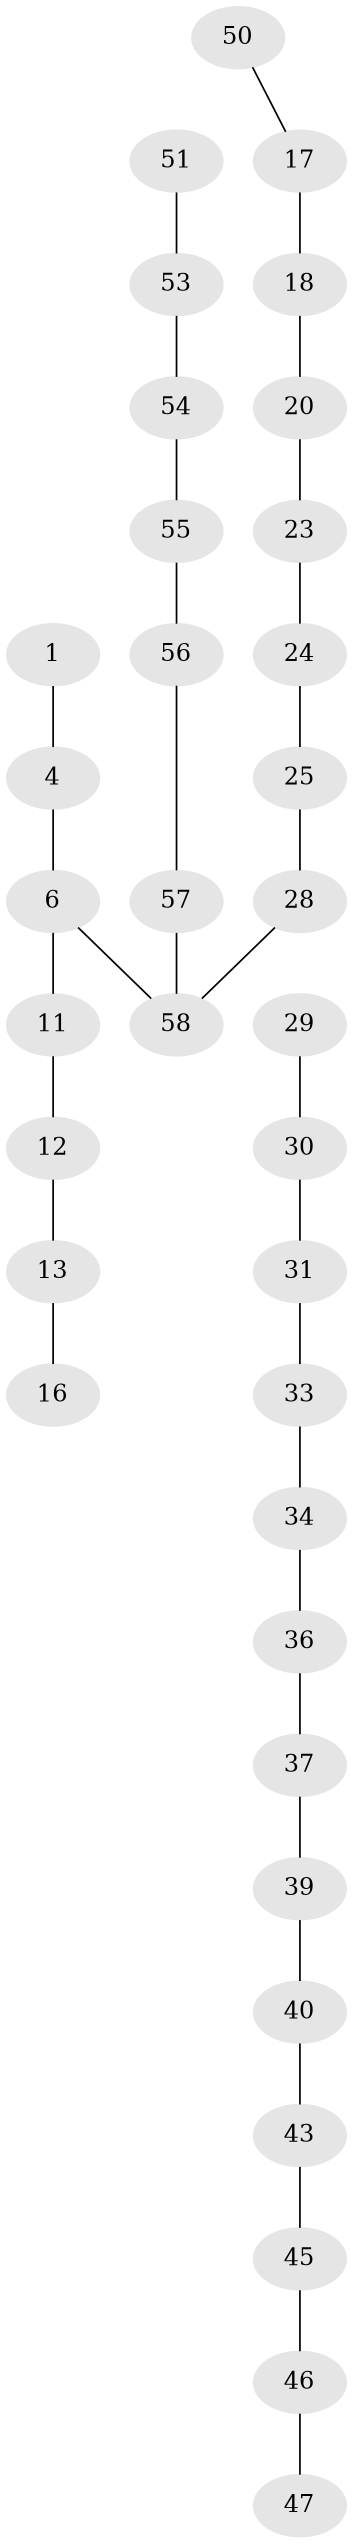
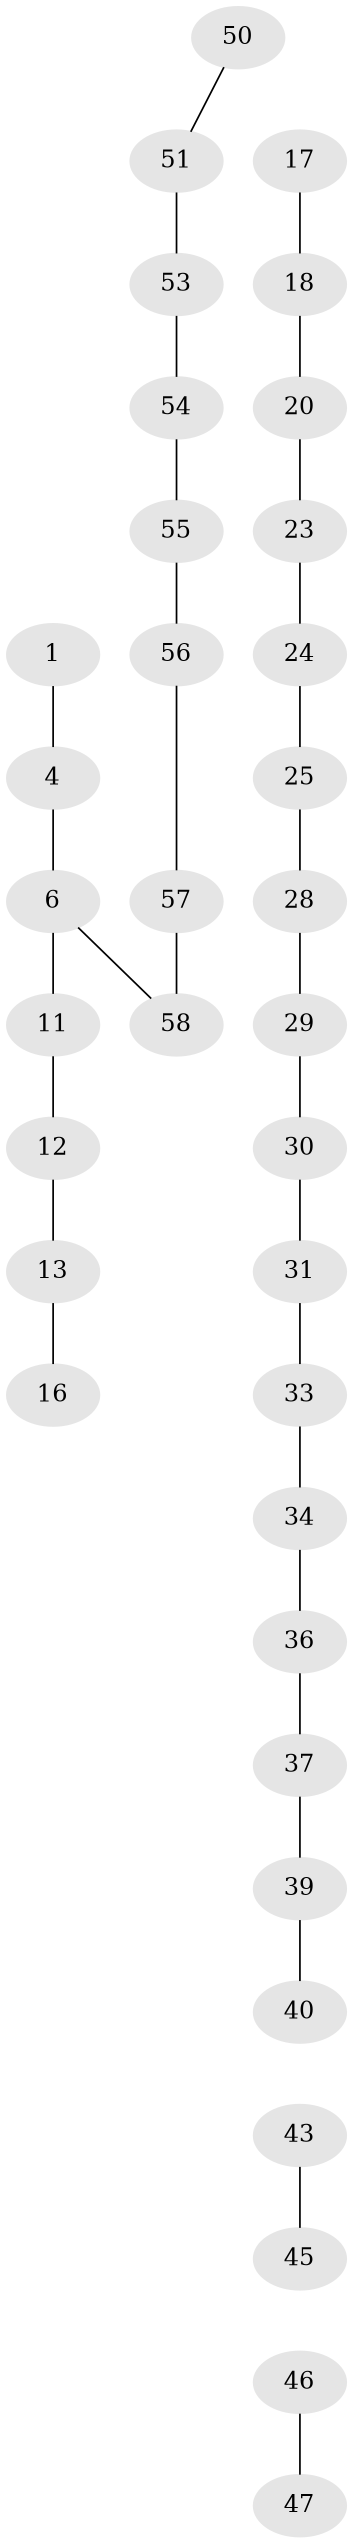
(269, 99) -> (207, 99)
(238, 963) -> (300, 963)
(300, 2074) -> none
(300, 2321) -> none
